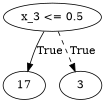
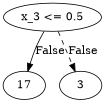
(50, 51) -> (50, 51)
(83, 51) -> (83, 51)
